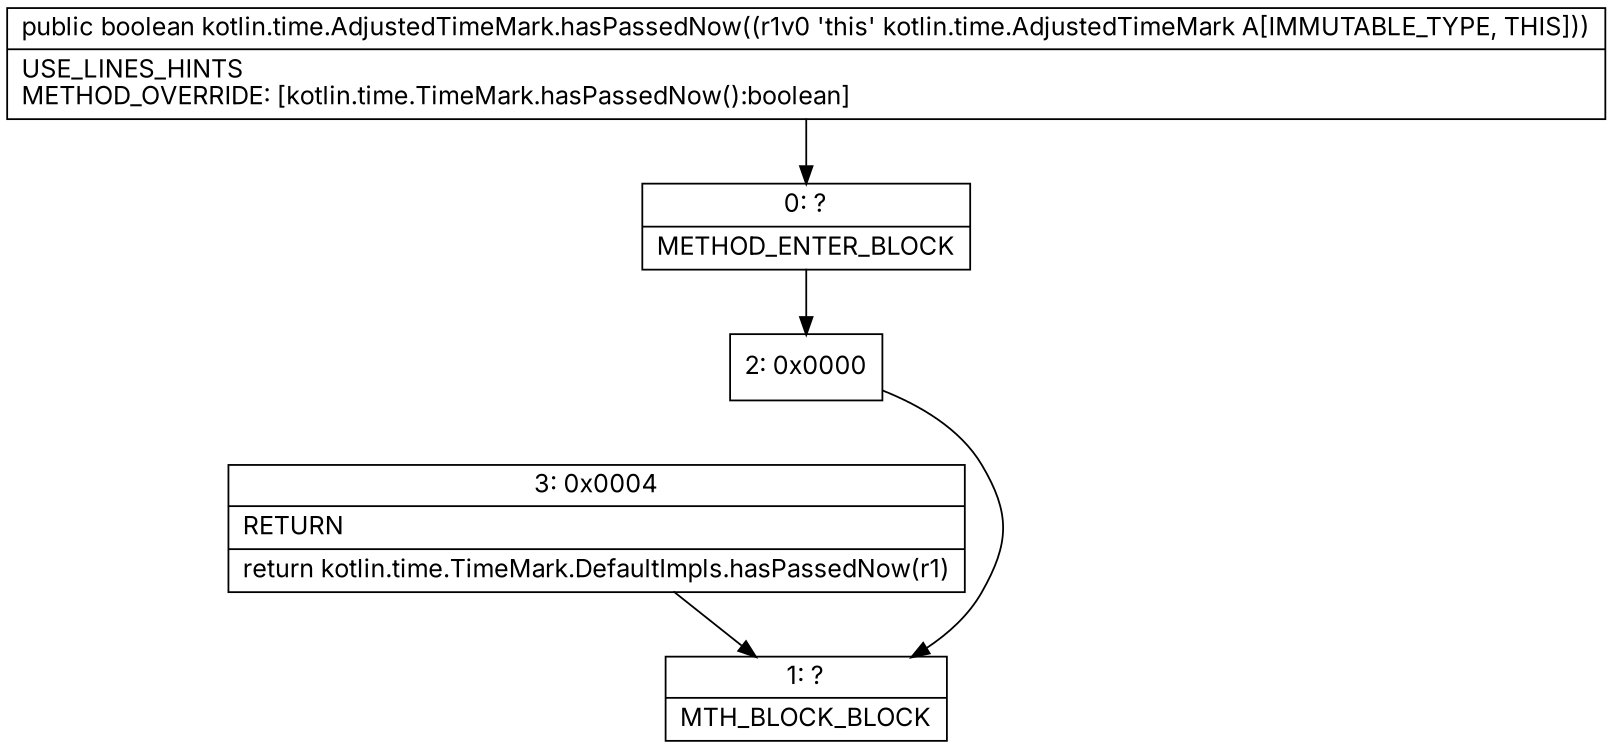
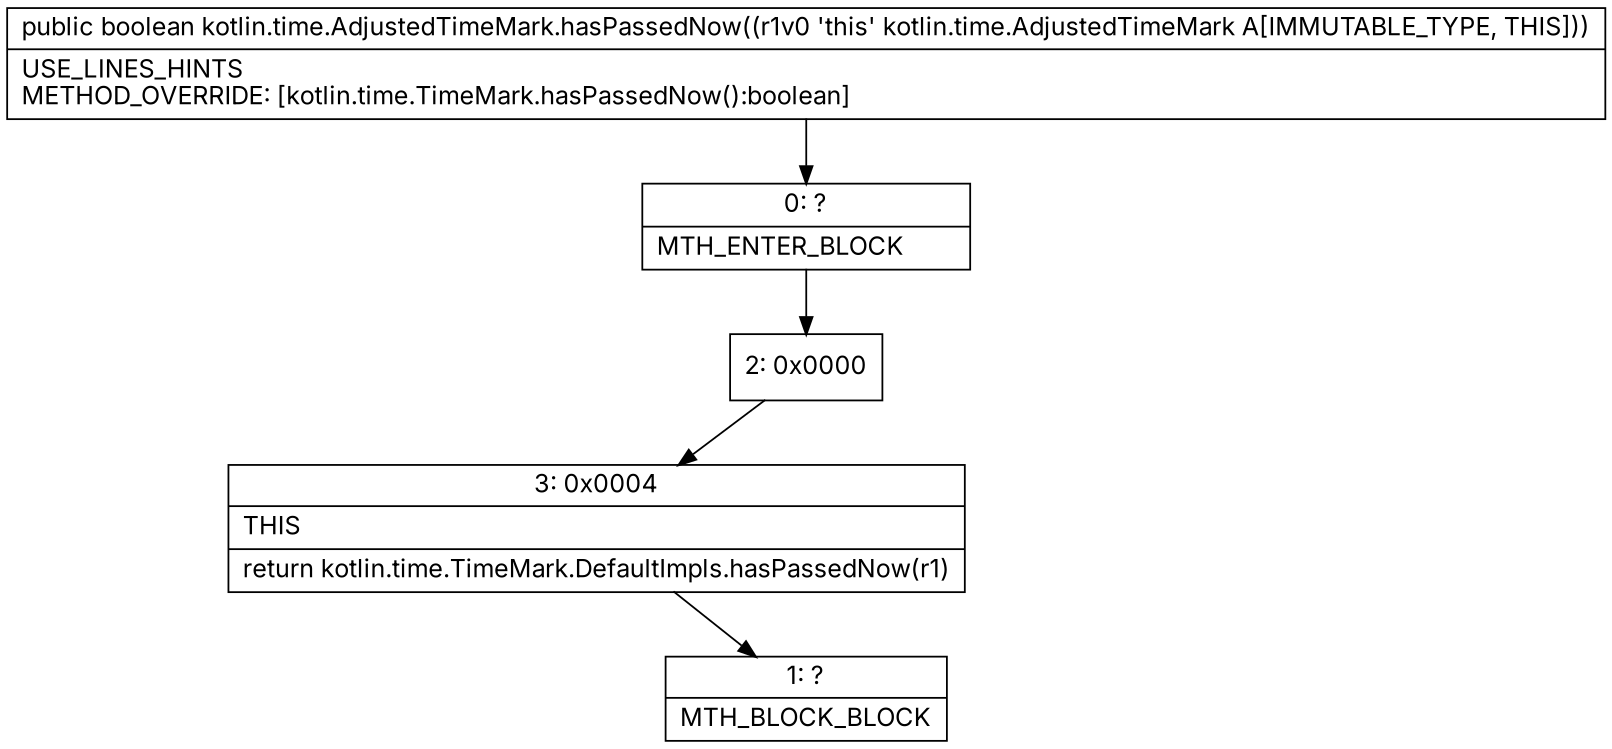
(806, 247) -> (781, 247)
(1000, 505) -> (729, 427)
(294, 527) -> (272, 527)
